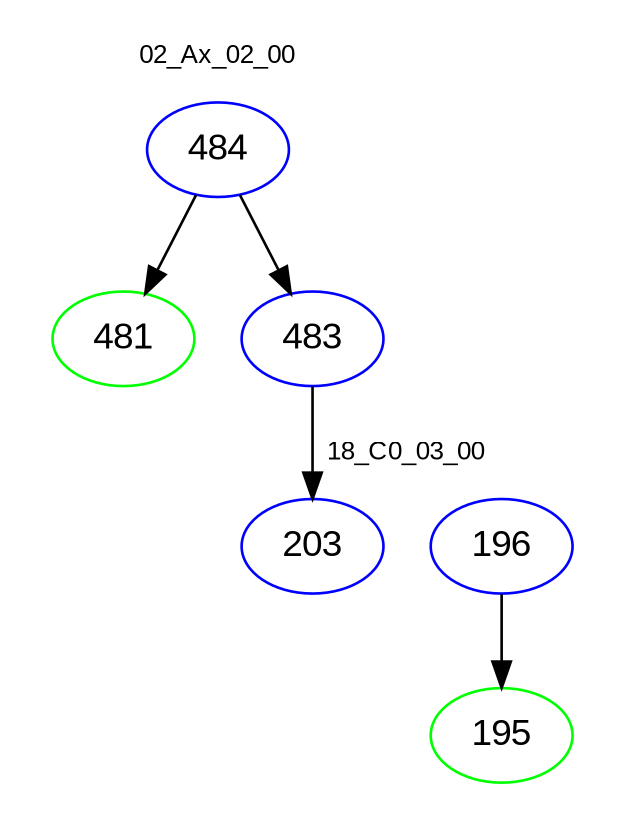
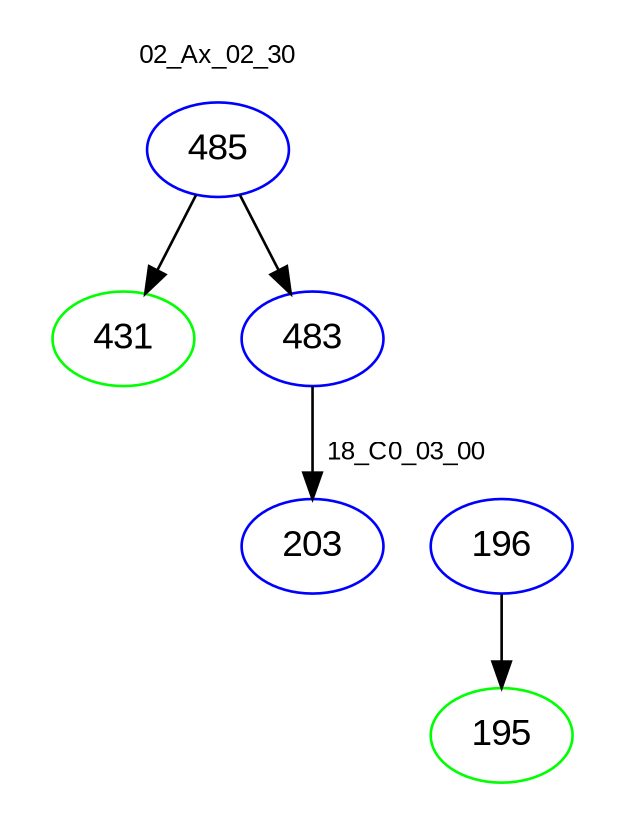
(218, 56) -> (218, 56)
(218, 150) -> (218, 150)
(123, 339) -> (123, 339)
